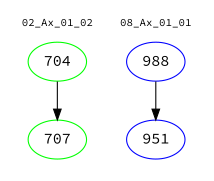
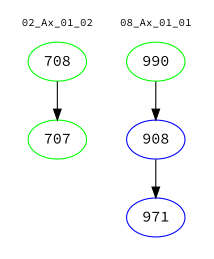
(57, 62) -> (57, 62)
none -> (156, 62)
(156, 62) -> (156, 140)
(156, 140) -> (156, 217)
